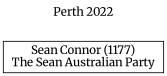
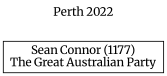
(83, 57) -> (83, 57)
